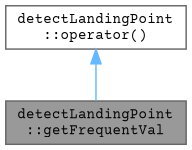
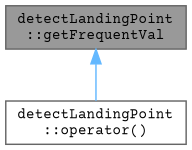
(96, 82) -> (96, 82)
